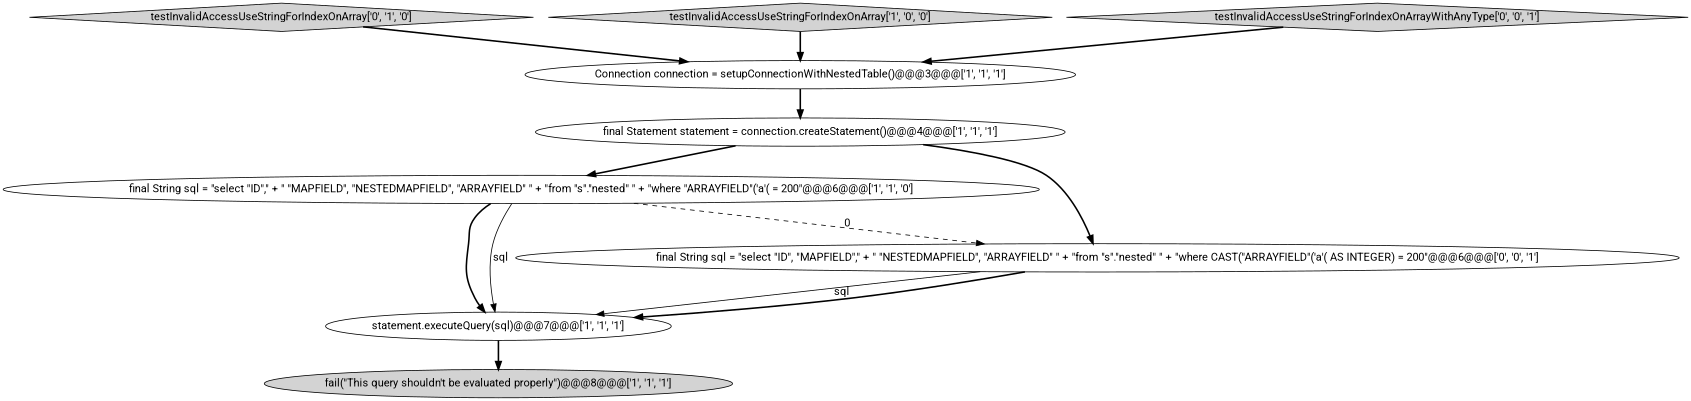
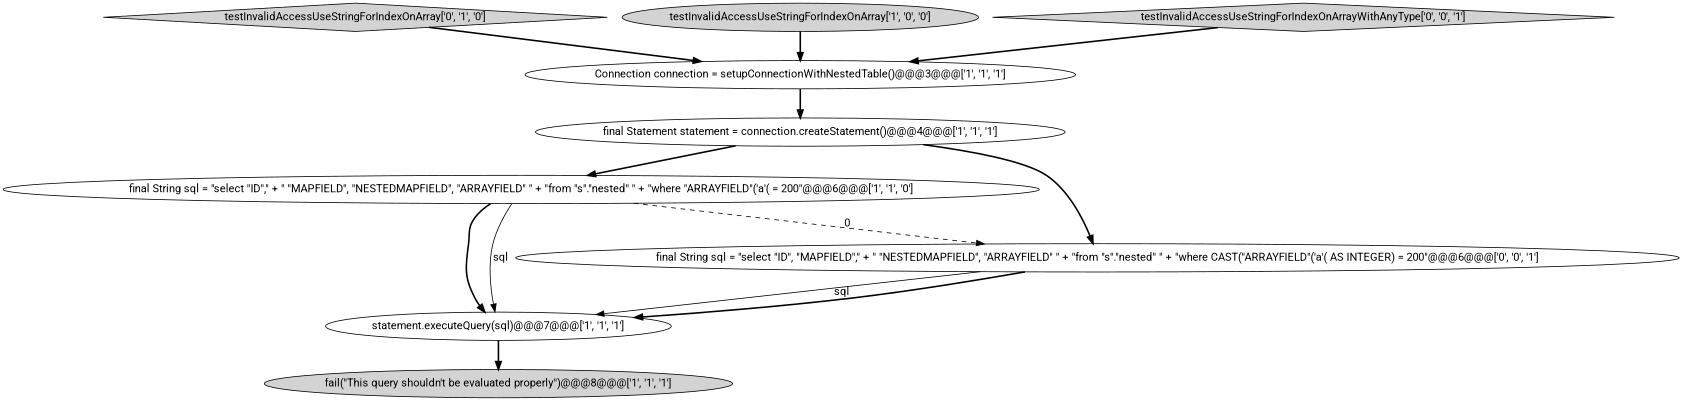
(800, 17) -> (800, 17)
